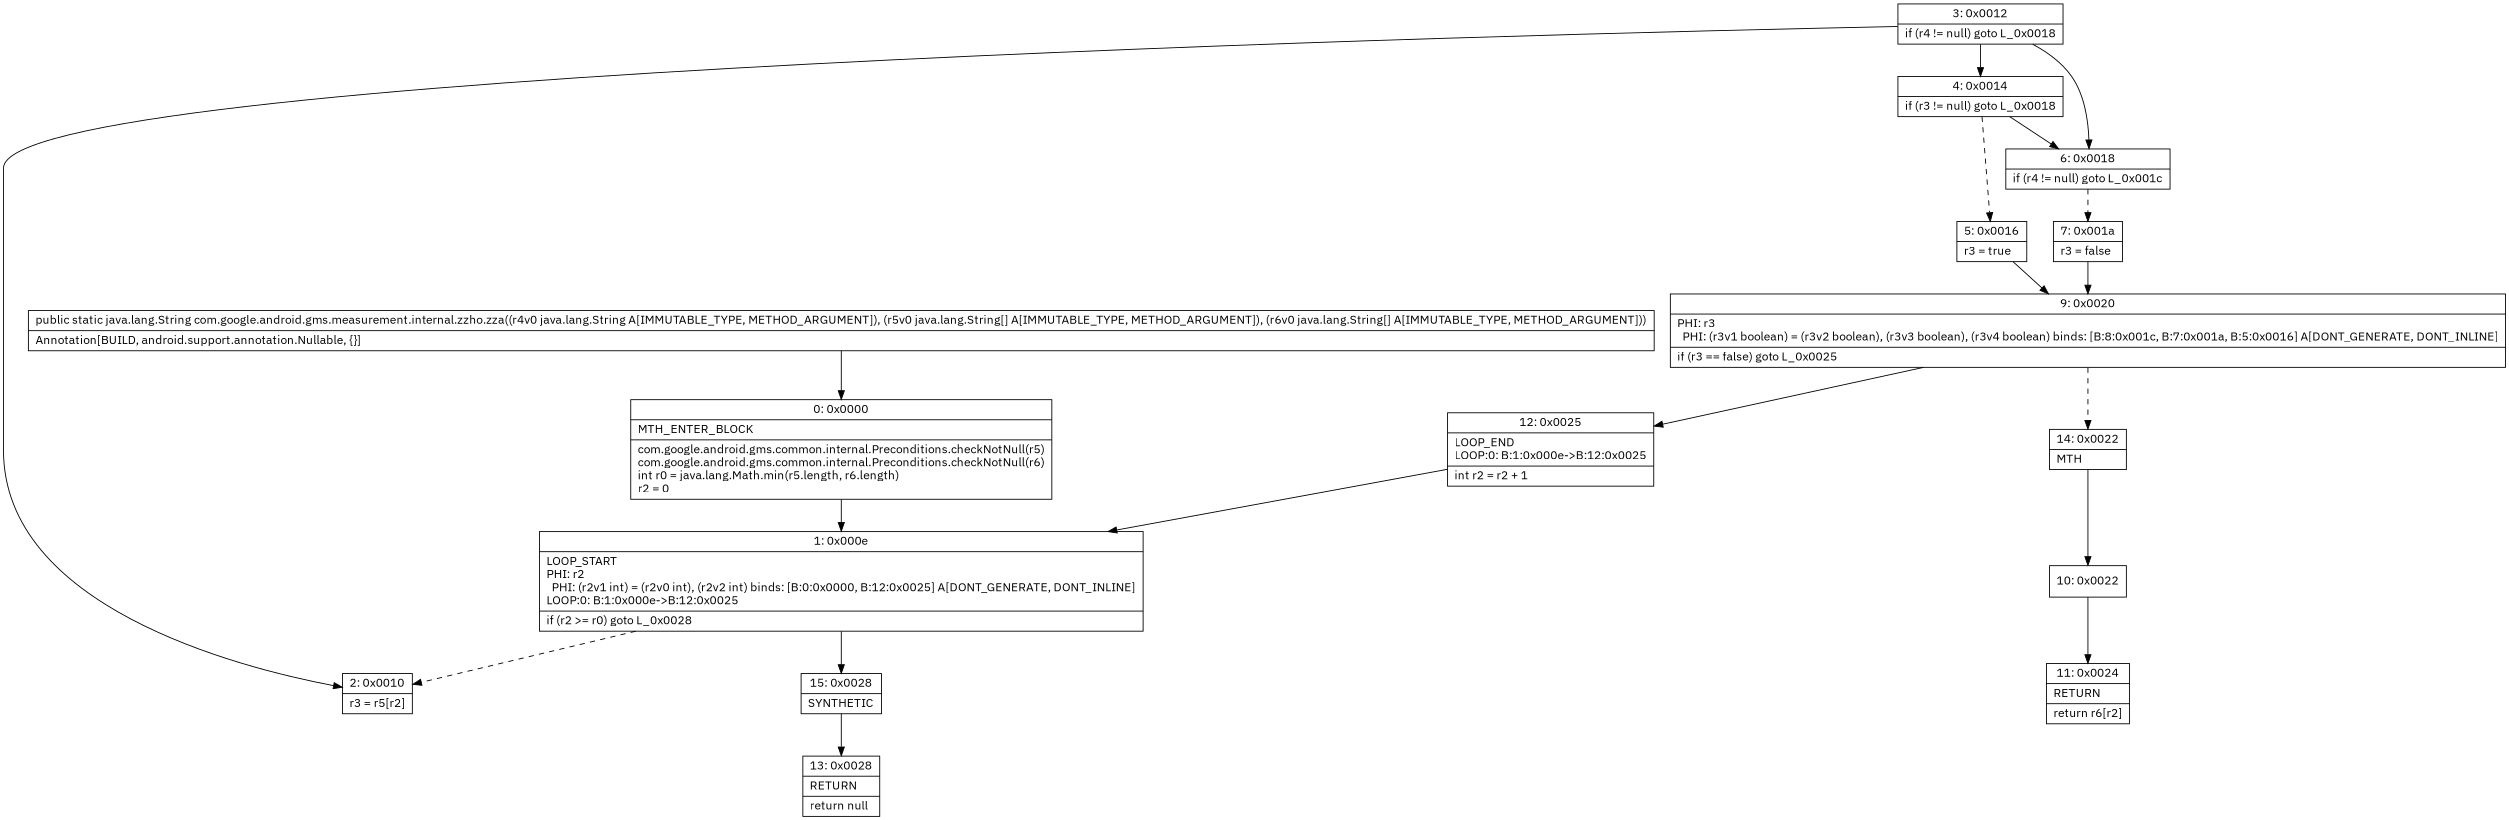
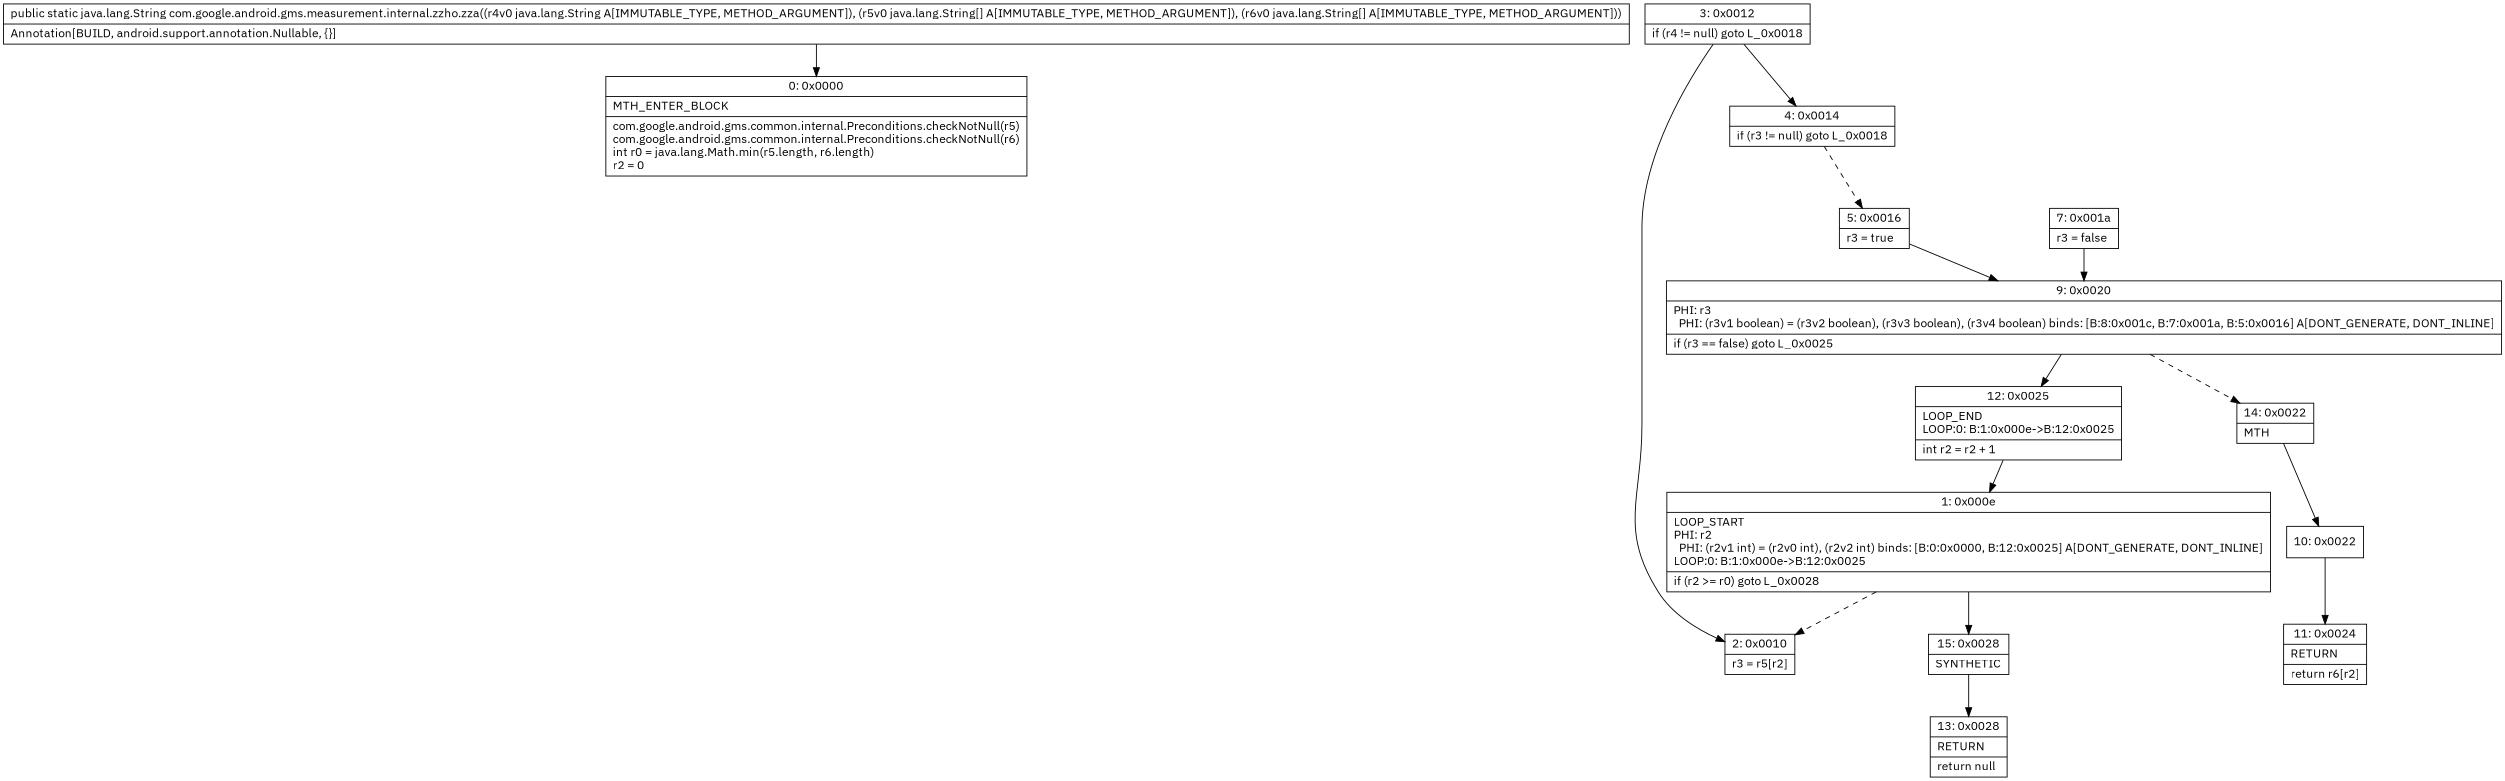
(2088, 169) -> none
(841, 511) -> none
